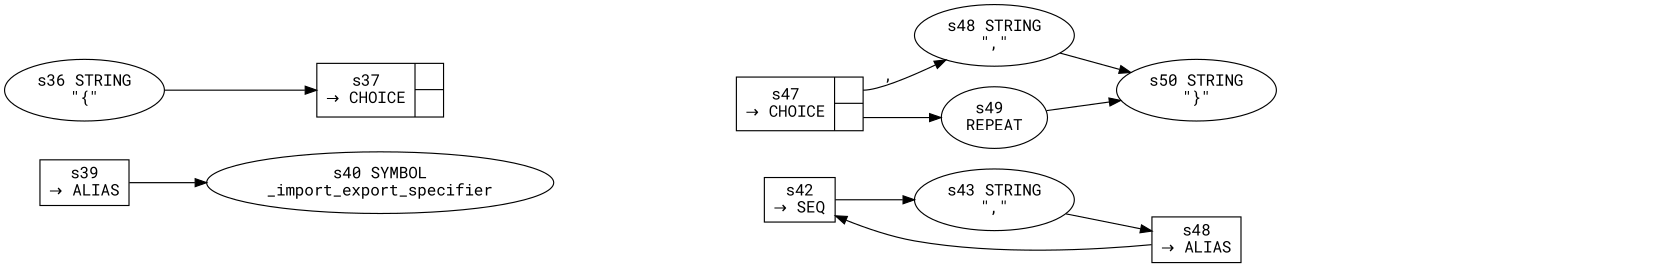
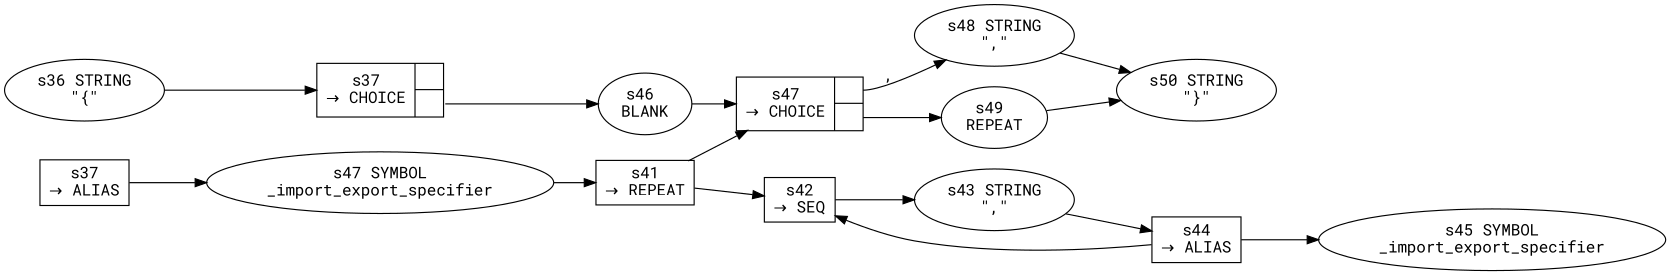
none -> (645, 104)
(84, 183) -> (84, 183)
(380, 183) -> (380, 183)
none -> (645, 183)
(1196, 240) -> (1196, 240)
none -> (1492, 240)
